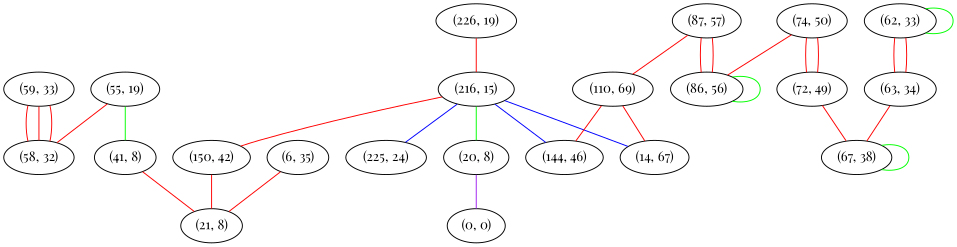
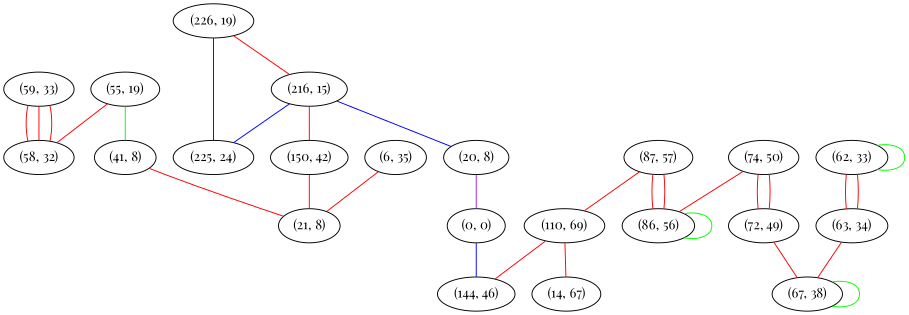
none -> (213, 89)
(476, 123) -> (394, 124)
(520, 123) -> (476, 260)
(566, 123) -> none
